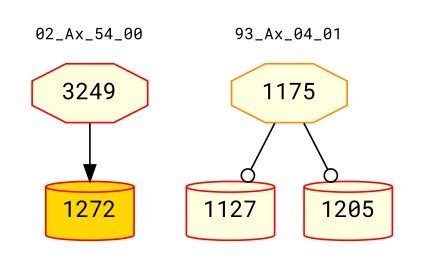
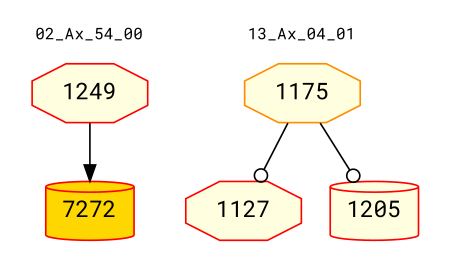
(289, 35) -> (302, 35)
(90, 93) -> (90, 93)
(90, 211) -> (90, 211)
(230, 211) -> (244, 211)
